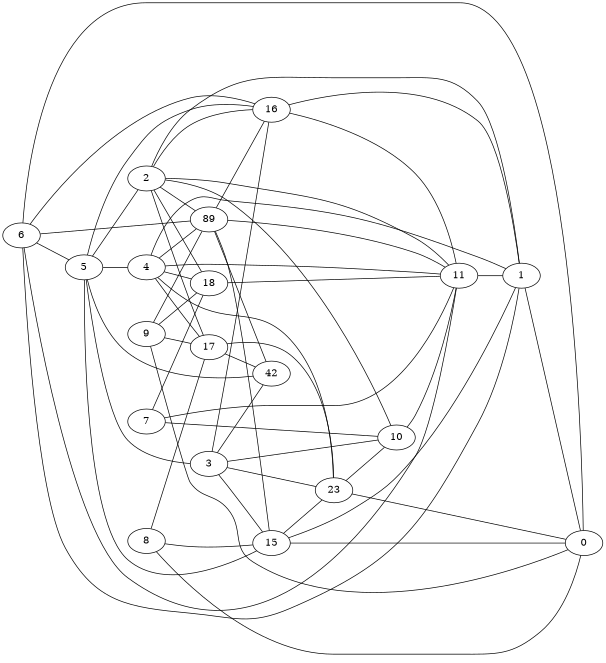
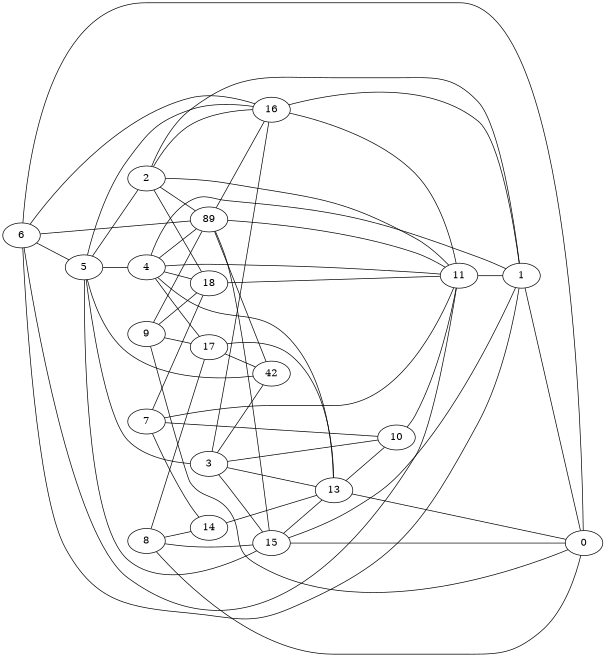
(175, 260) -> none
(304, 276) -> none
(334, 490) -> (334, 490)
none -> (209, 528)
